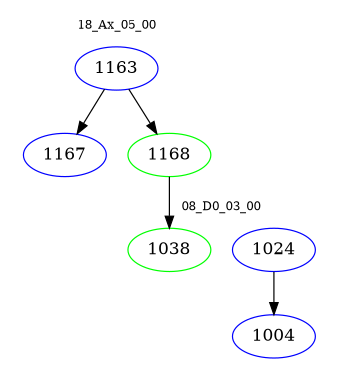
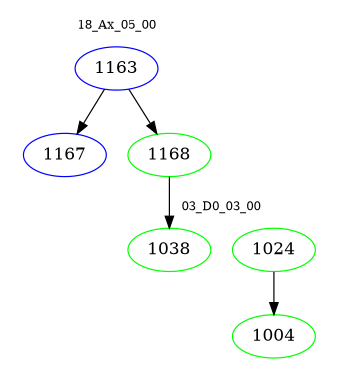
(222, 207) -> (222, 207)
(274, 250) -> (274, 250)
(274, 336) -> (274, 336)
